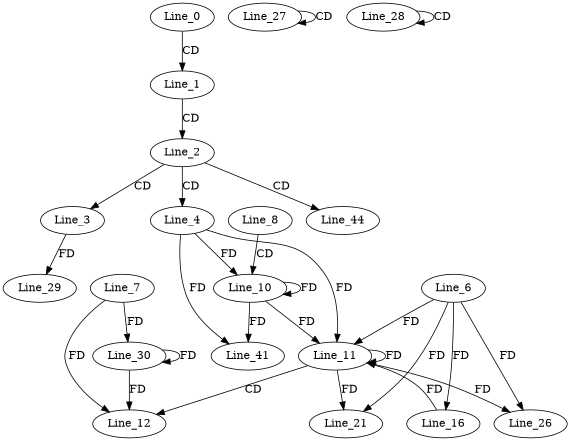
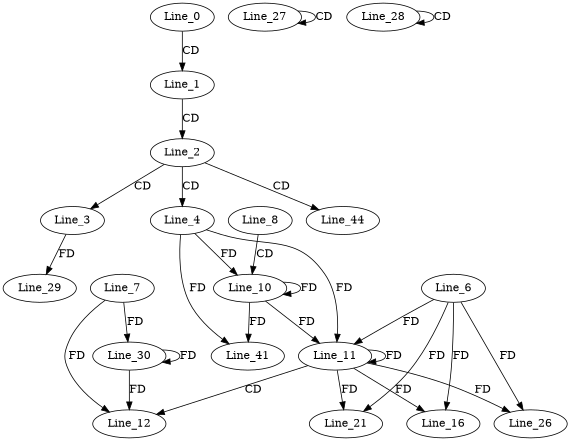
(411, 381) -> (386, 388)
